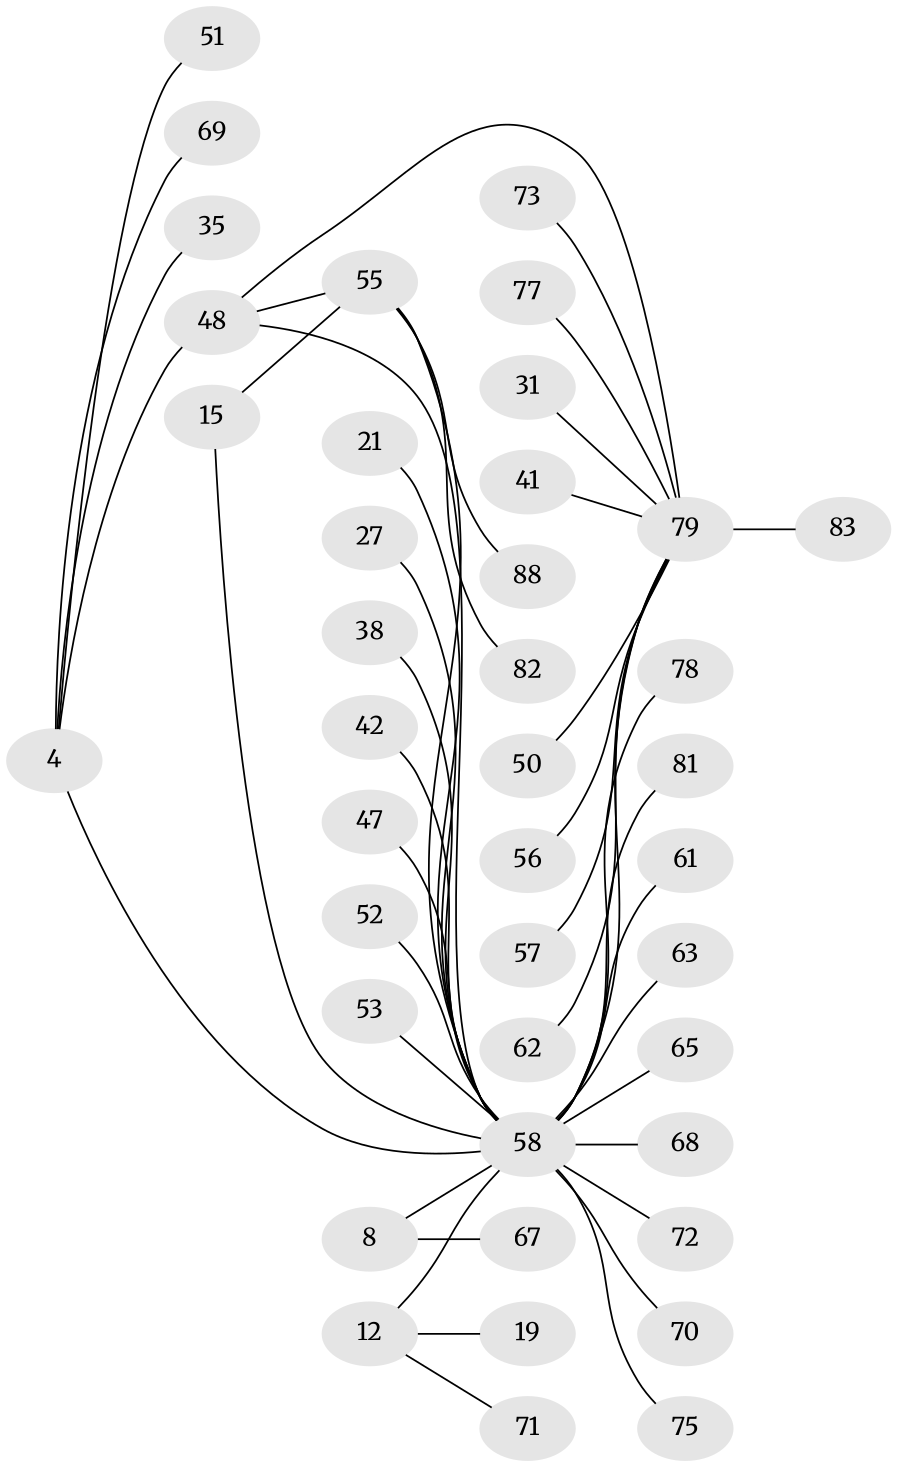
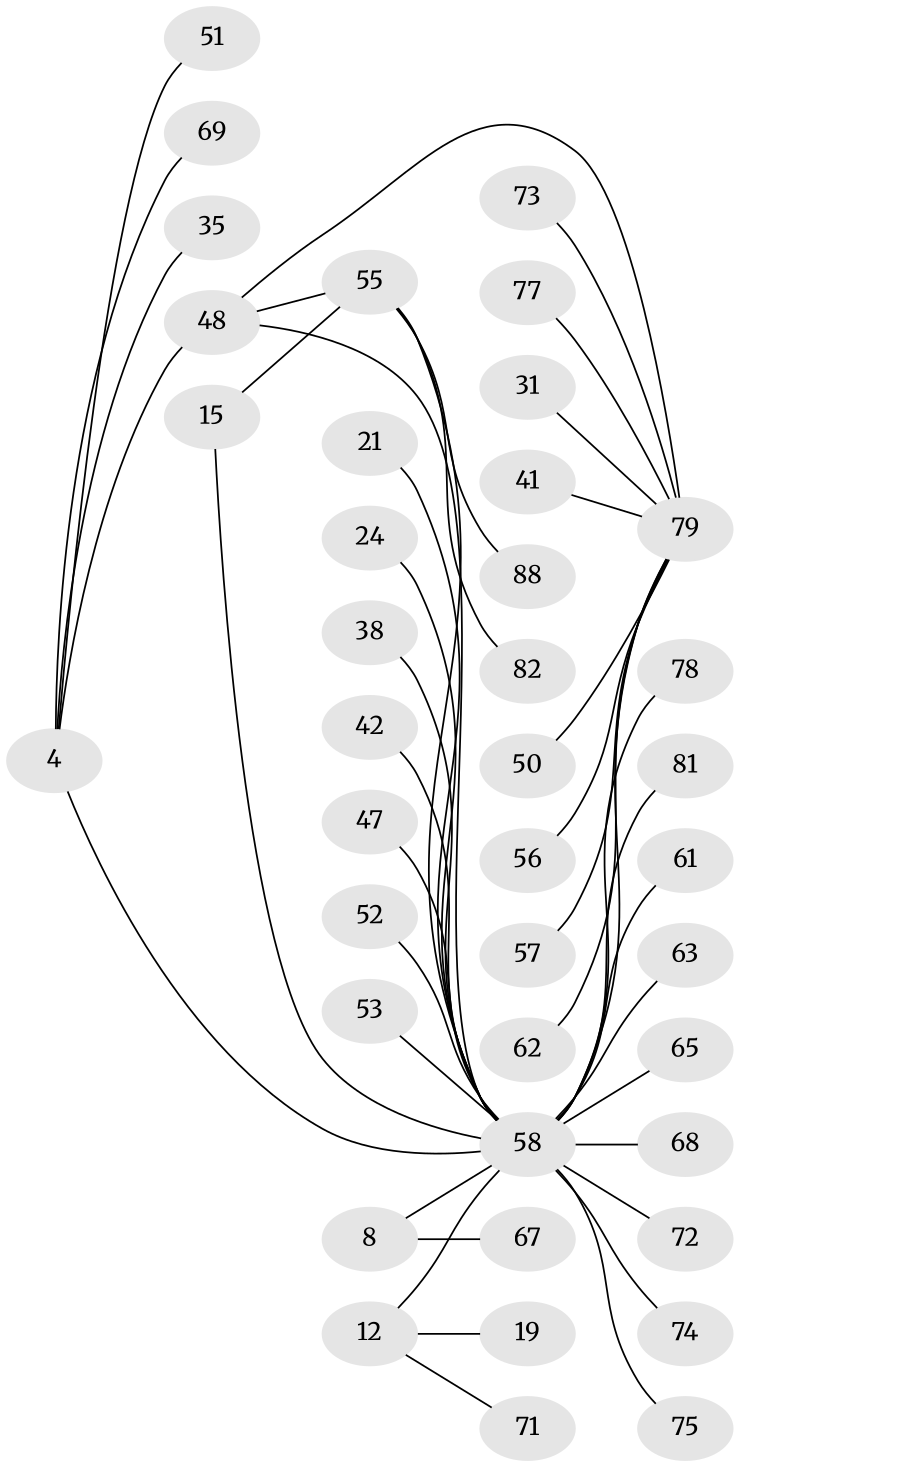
(843, 529) -> none
(370, 538) -> (370, 538)
(685, 1334) -> (685, 1334)
